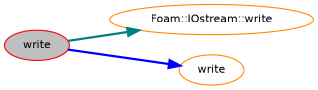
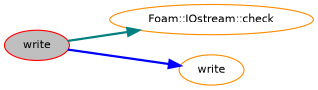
(212, 20) -> (212, 20)
